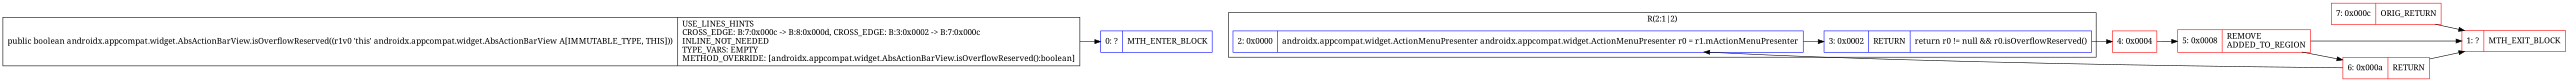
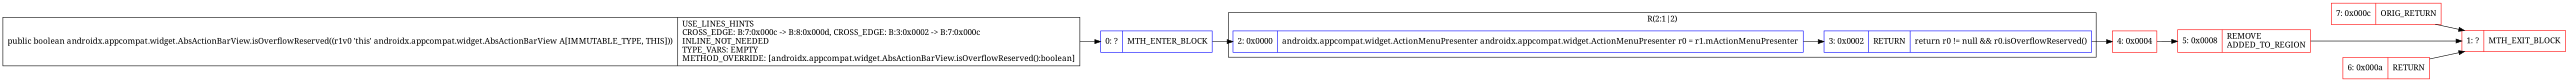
(2319, 55) -> none
(2026, 63) -> (1220, 42)
